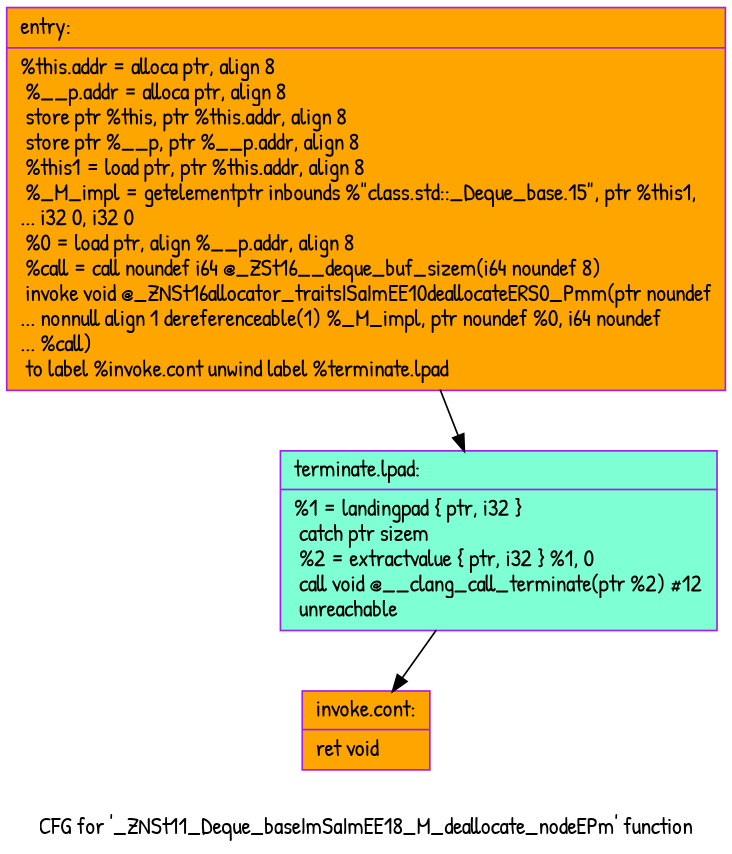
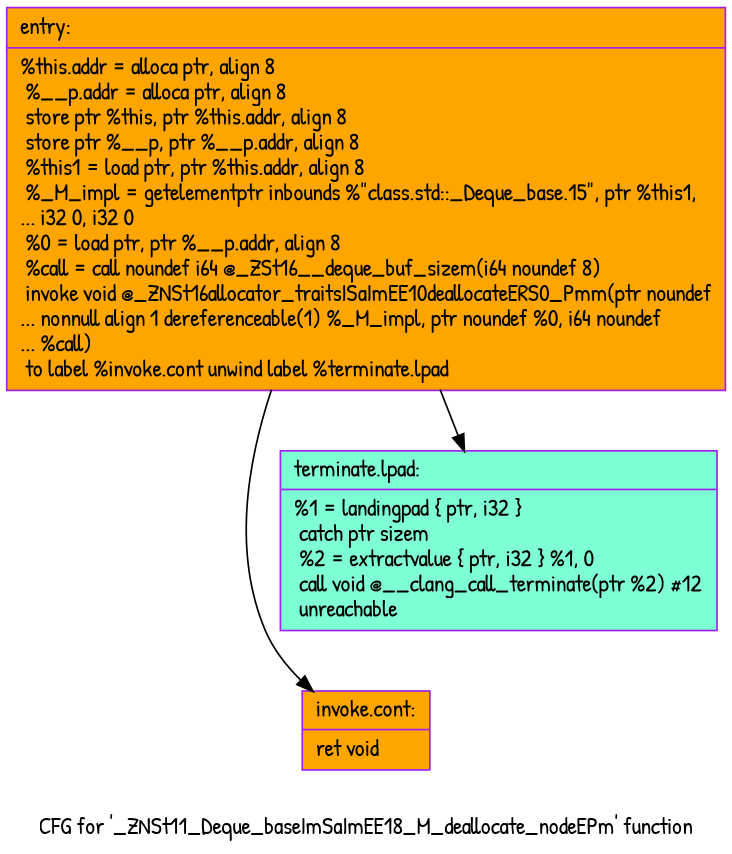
(187, 243) -> (181, 243)
(419, 654) -> (246, 540)
